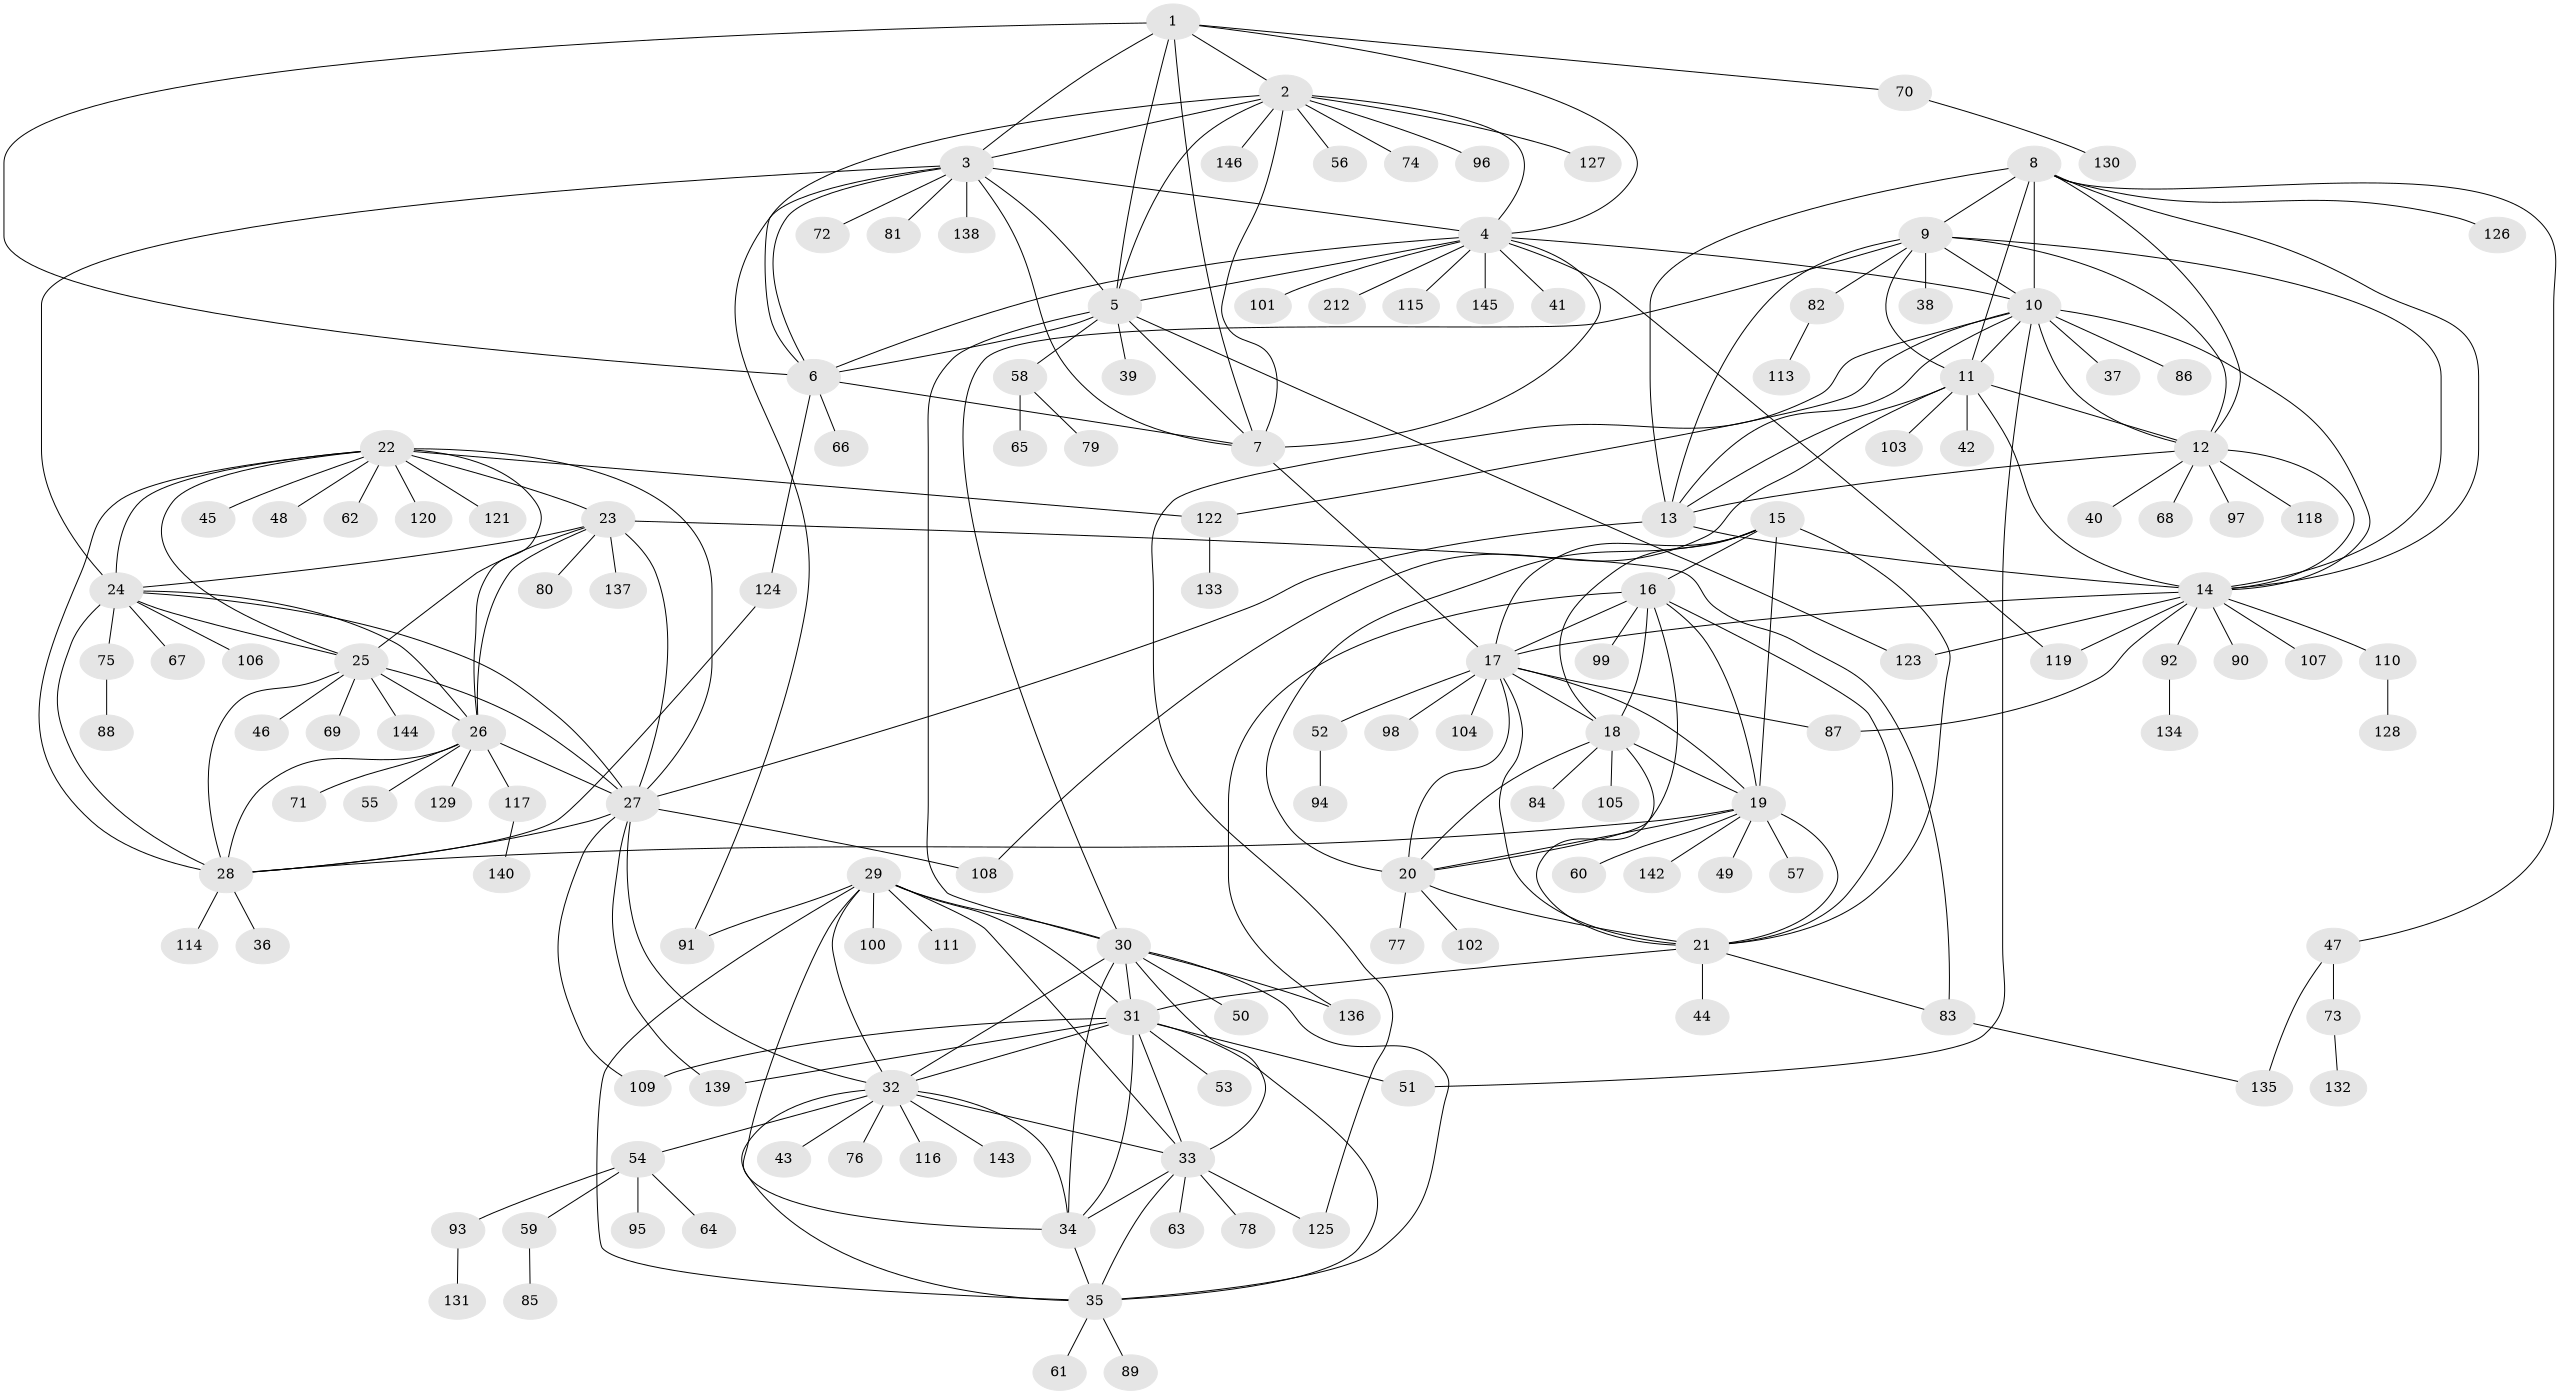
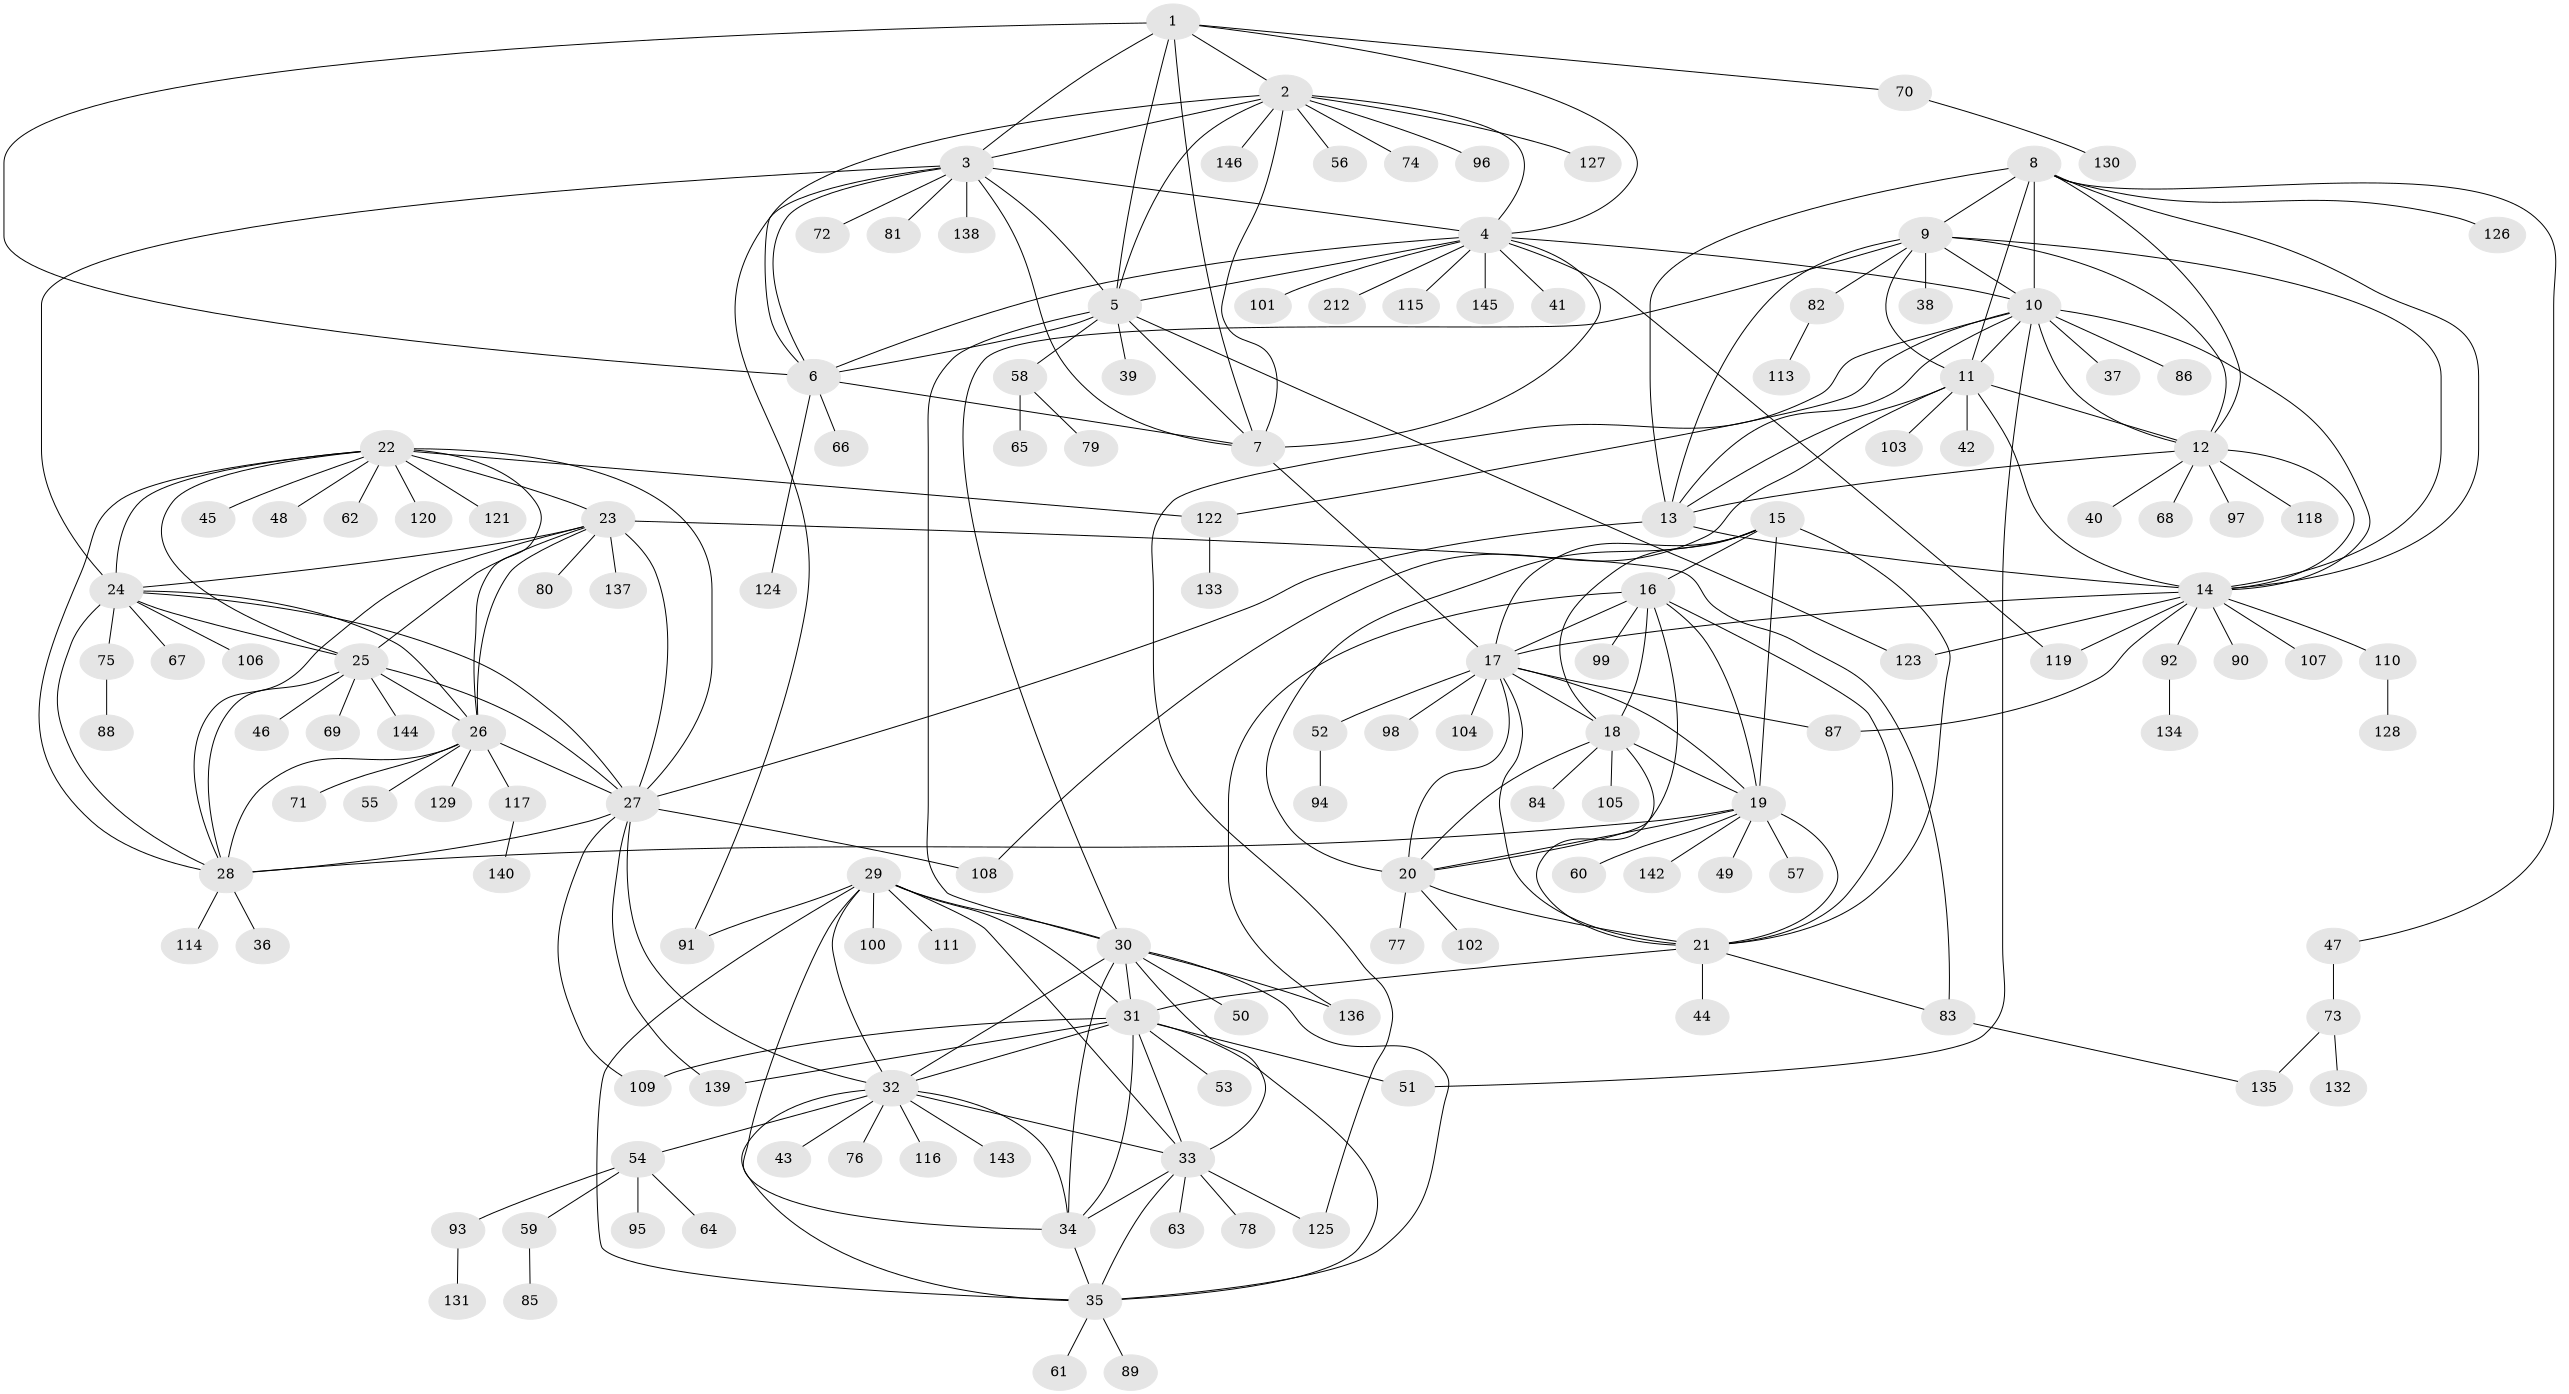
(549, 824) -> (336, 636)
(2291, 1014) -> (2299, 1052)
